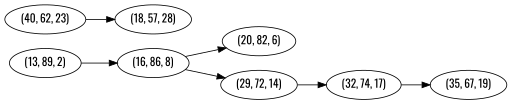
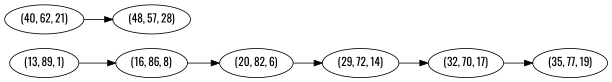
(45, 19) -> (44, 19)
(153, 19) -> (152, 19)
(45, 63) -> (44, 63)
(201, 73) -> (304, 63)
(364, 85) -> (466, 63)
(469, 85) -> (570, 63)
